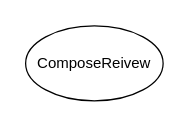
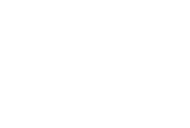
(94, 63) -> none
